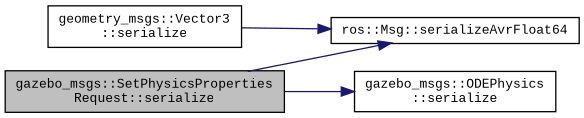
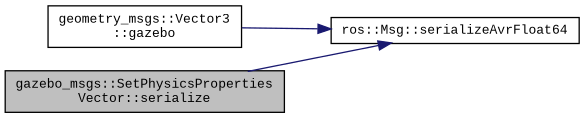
(145, 27) -> (145, 27)
(145, 92) -> (145, 92)
(455, 92) -> none
